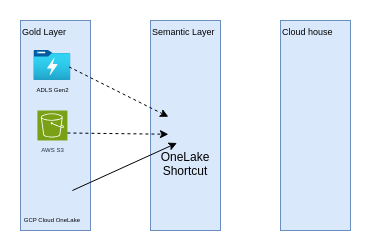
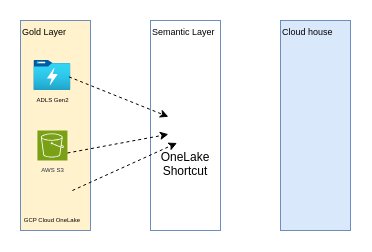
(45, 33) -> (45, 33)
(185, 33) -> (185, 33)
(52, 66) -> (52, 76)
(52, 126) -> (52, 146)
(122, 168) -> (122, 168)
